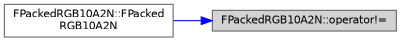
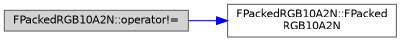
(187, 21) -> (202, 21)
